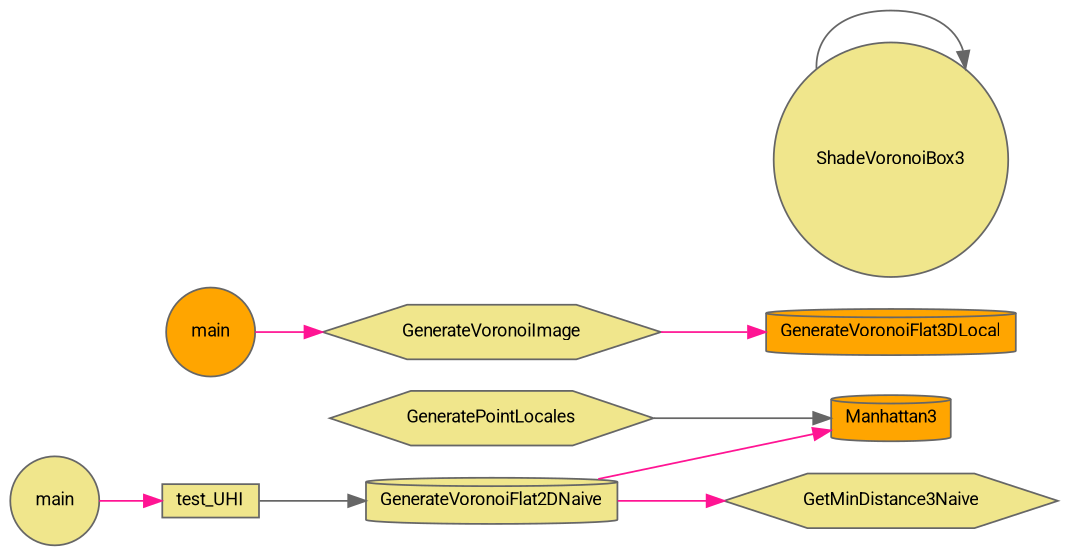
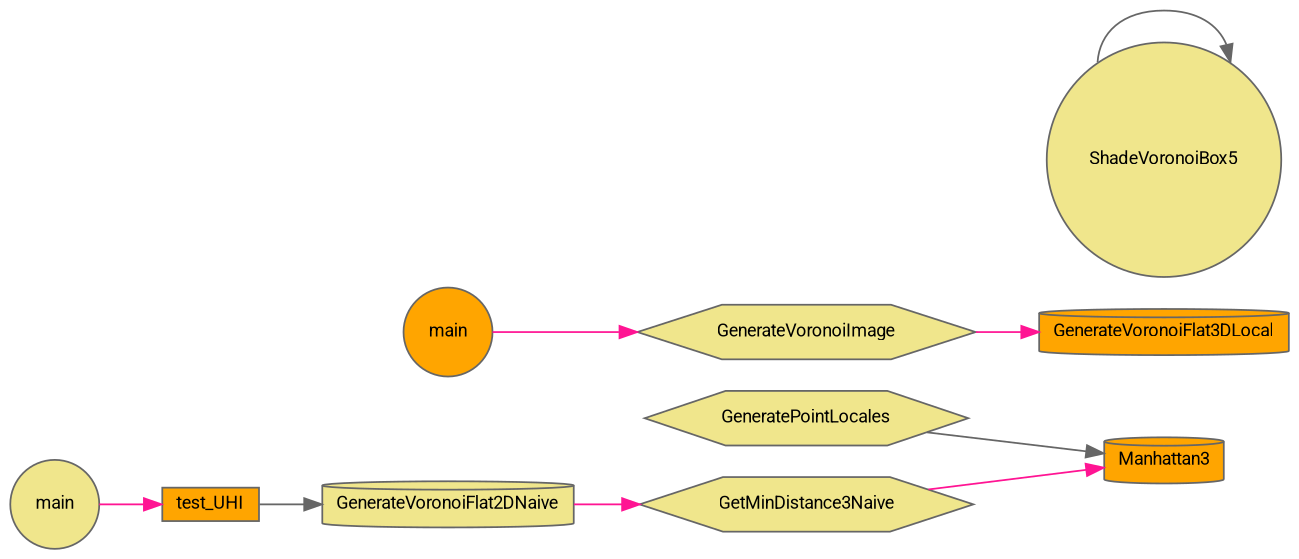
(891, 160) -> (1164, 160)
(706, 456) -> (1007, 480)
(211, 501) -> (211, 504)
